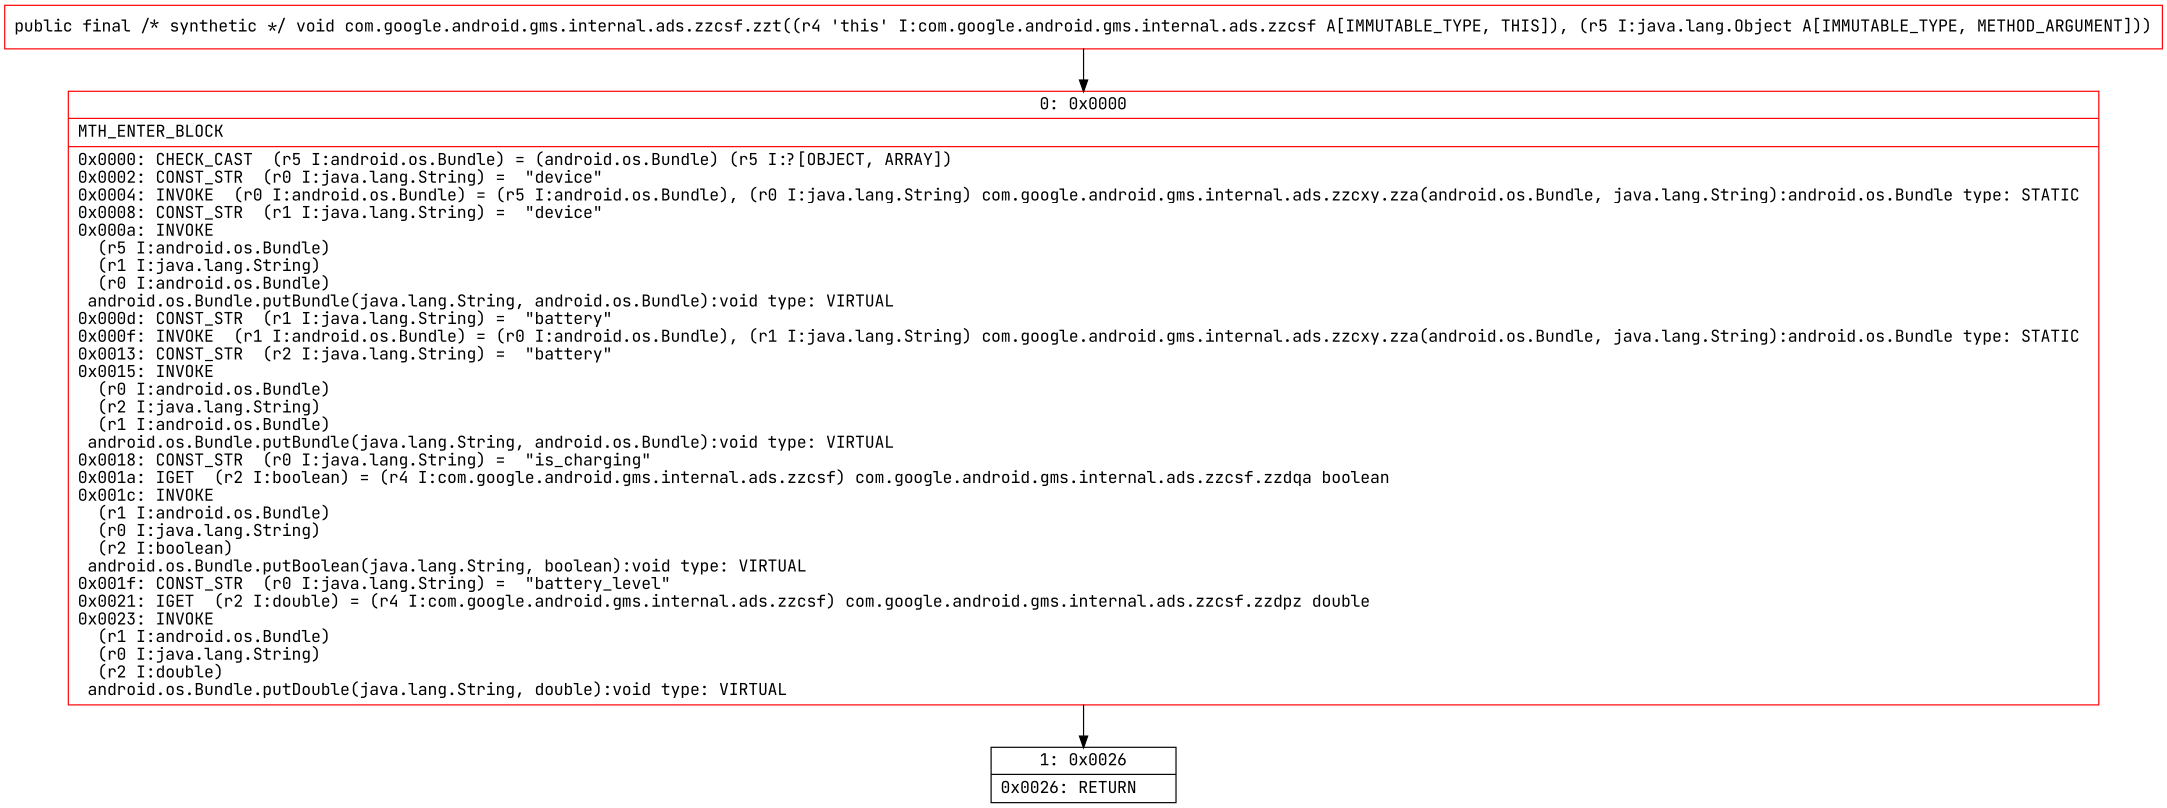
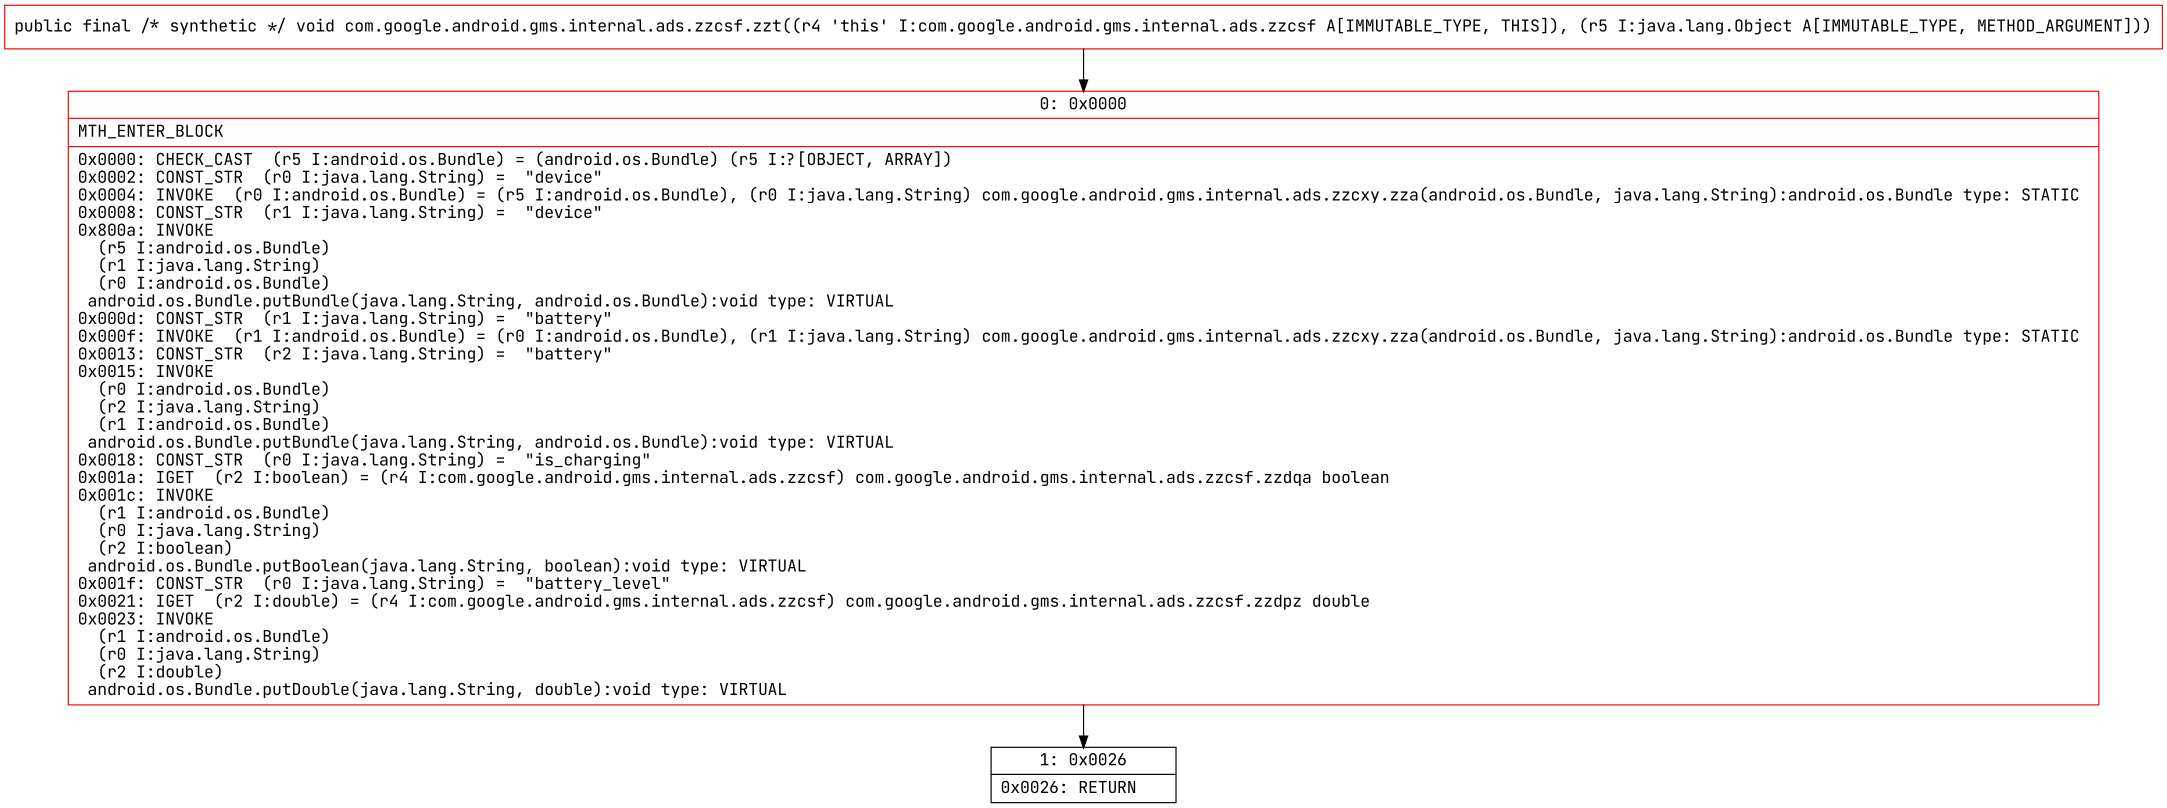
(156, 231) -> (156, 231)
